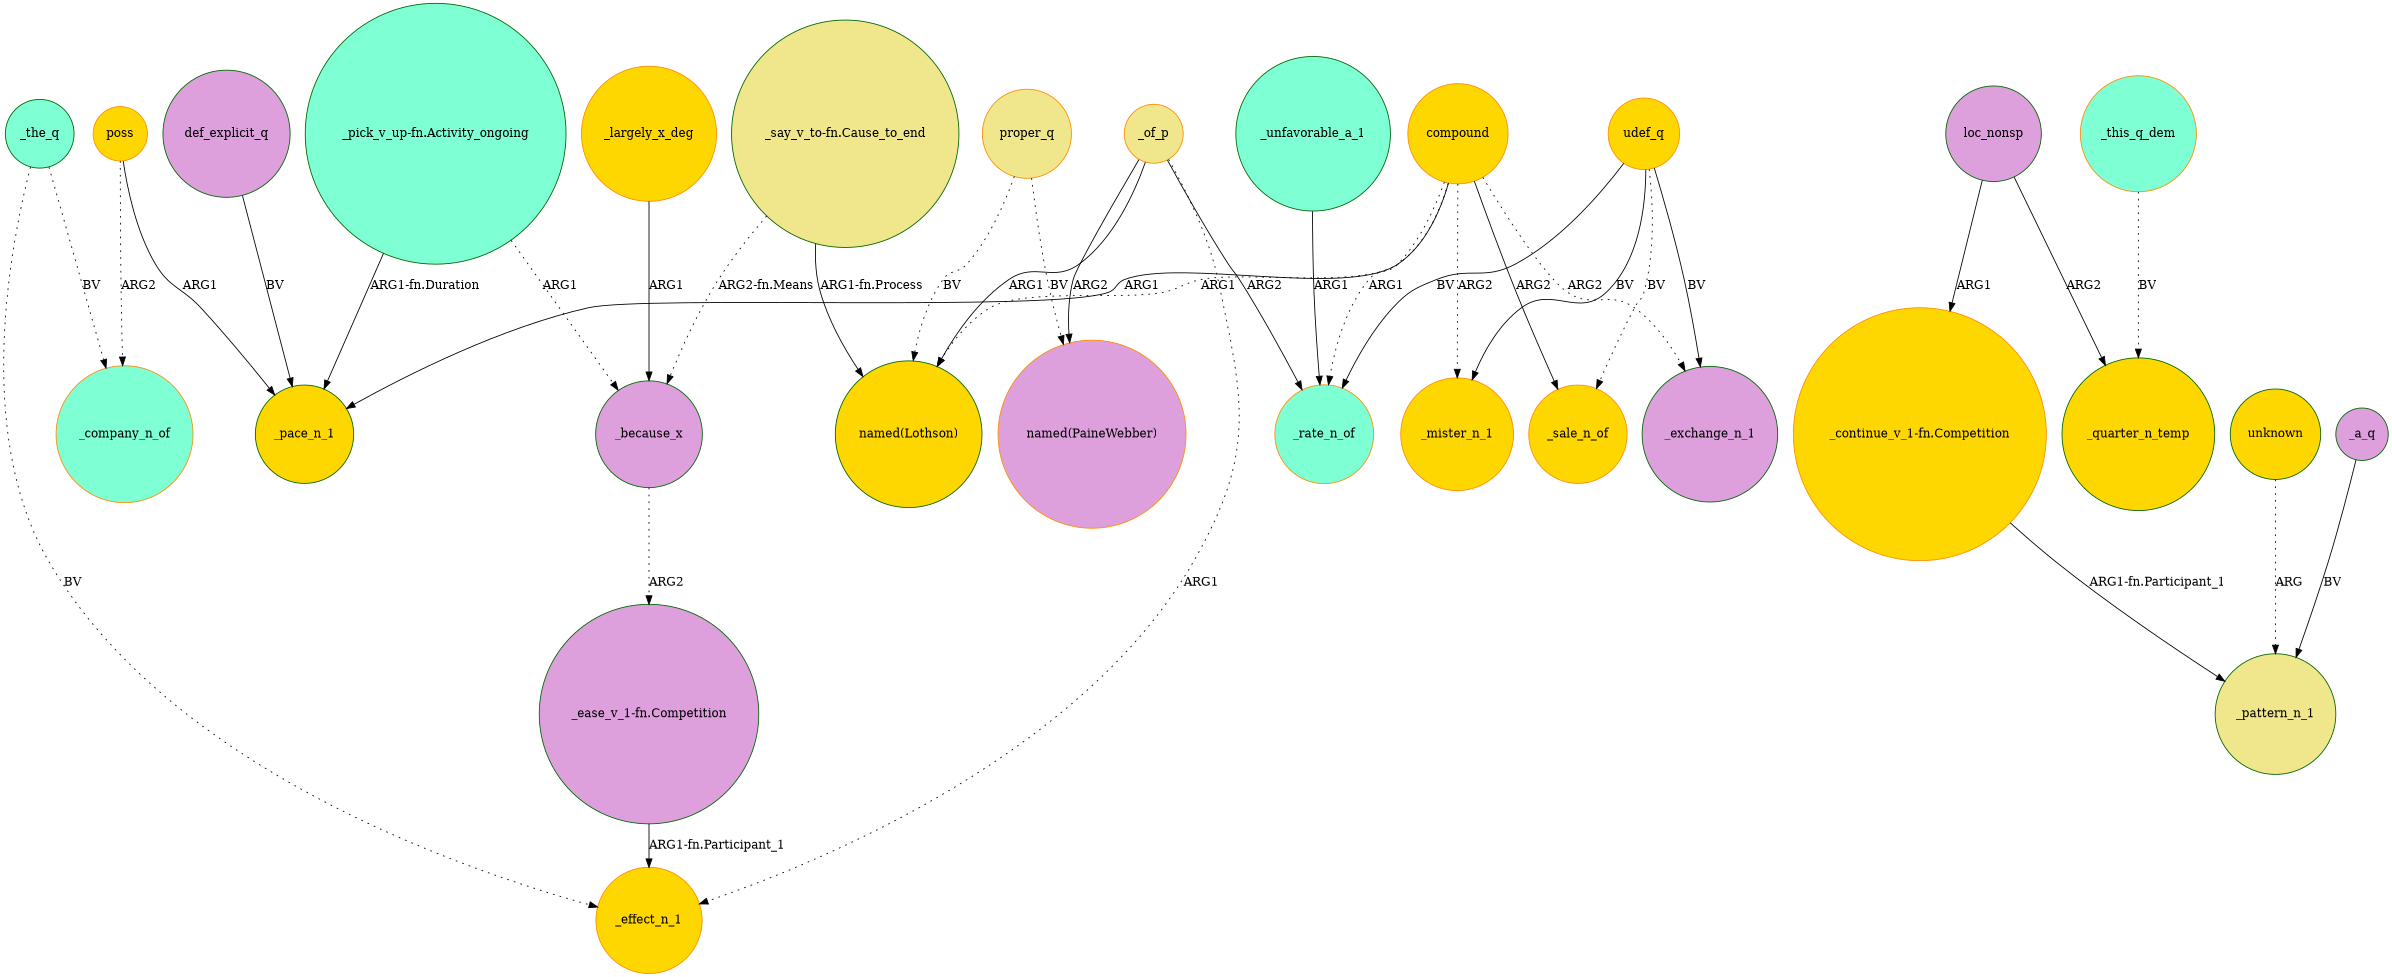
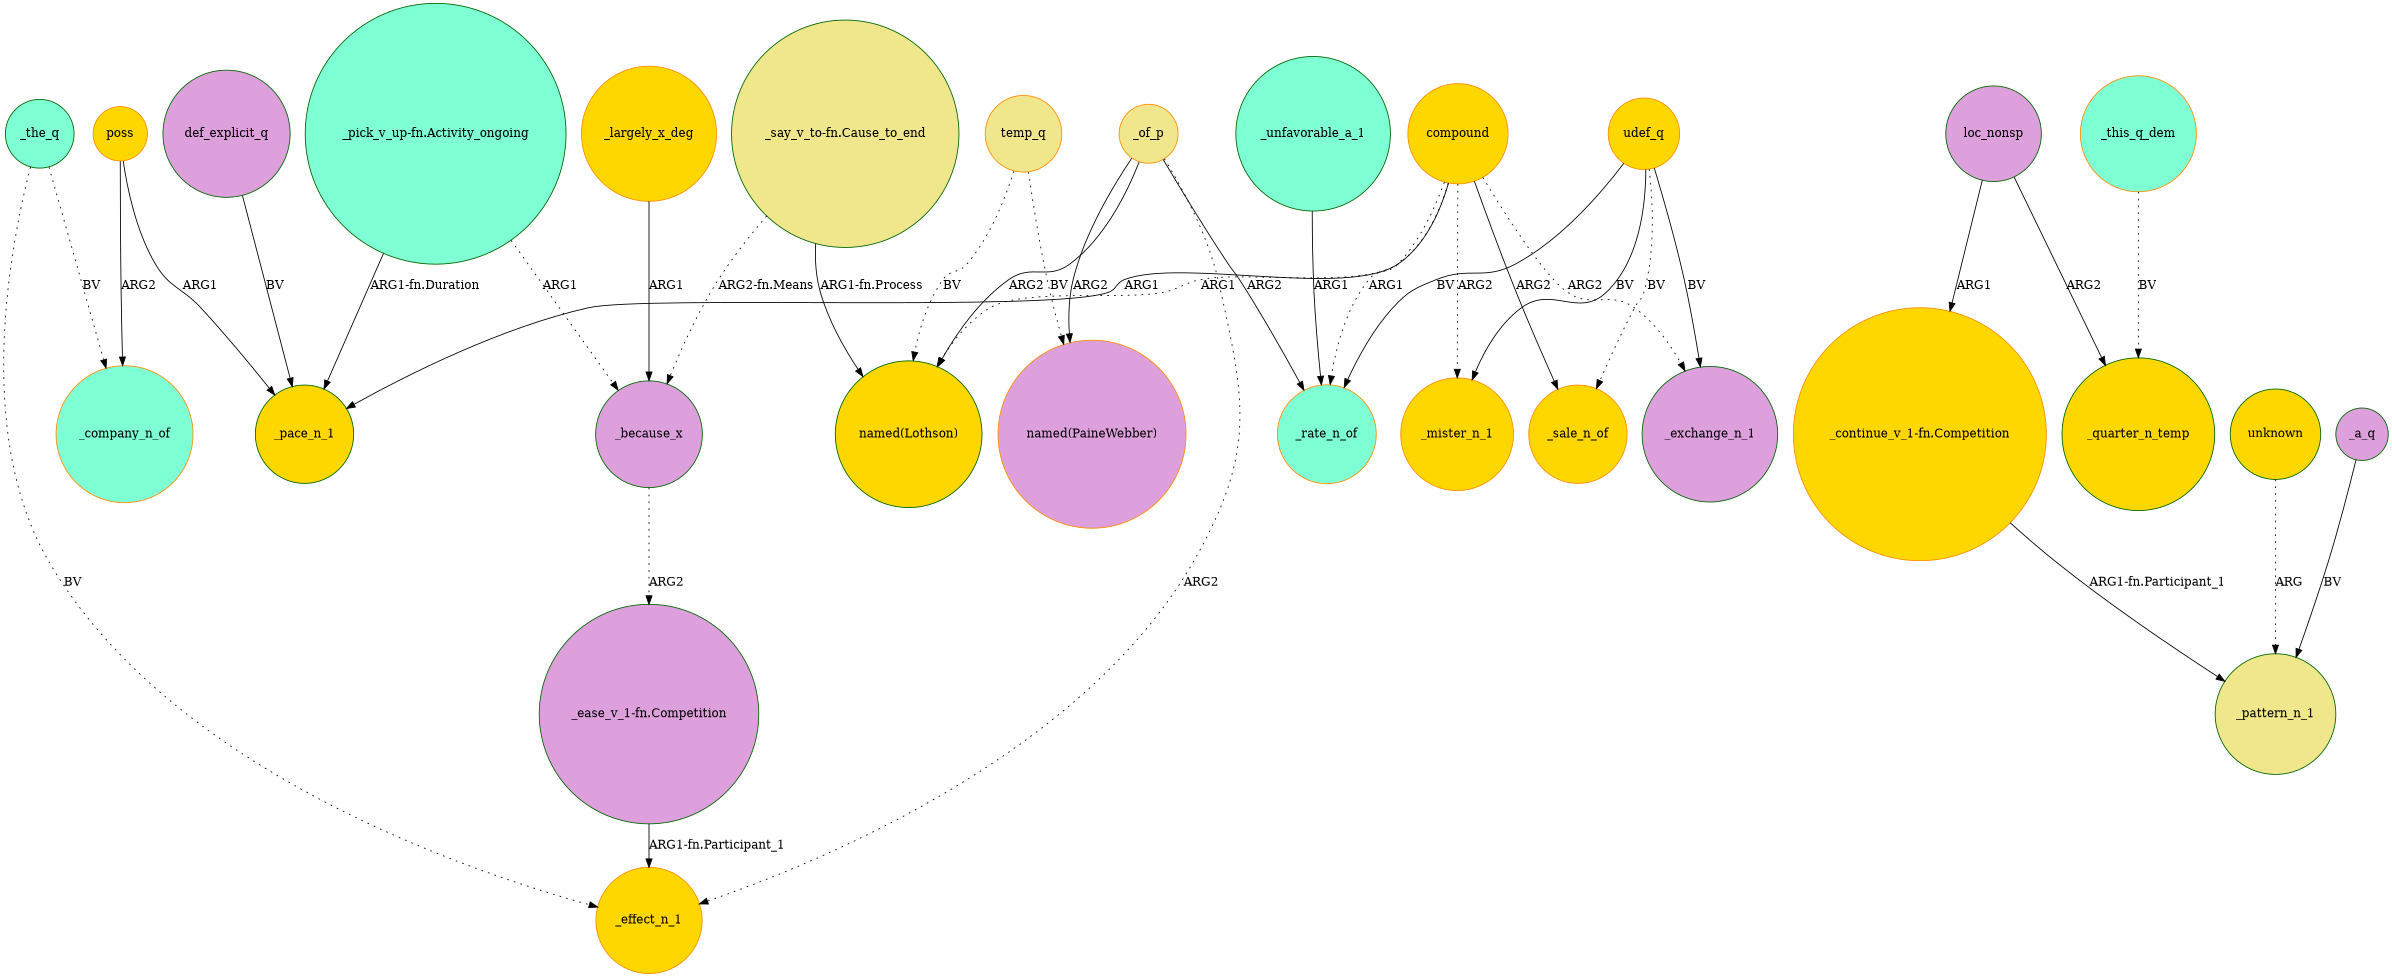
(1027, 134) -> (1024, 134)
(121, 259) -> (121, 259)
(1027, 286) -> (1027, 286)
(1201, 582) -> (1201, 582)
